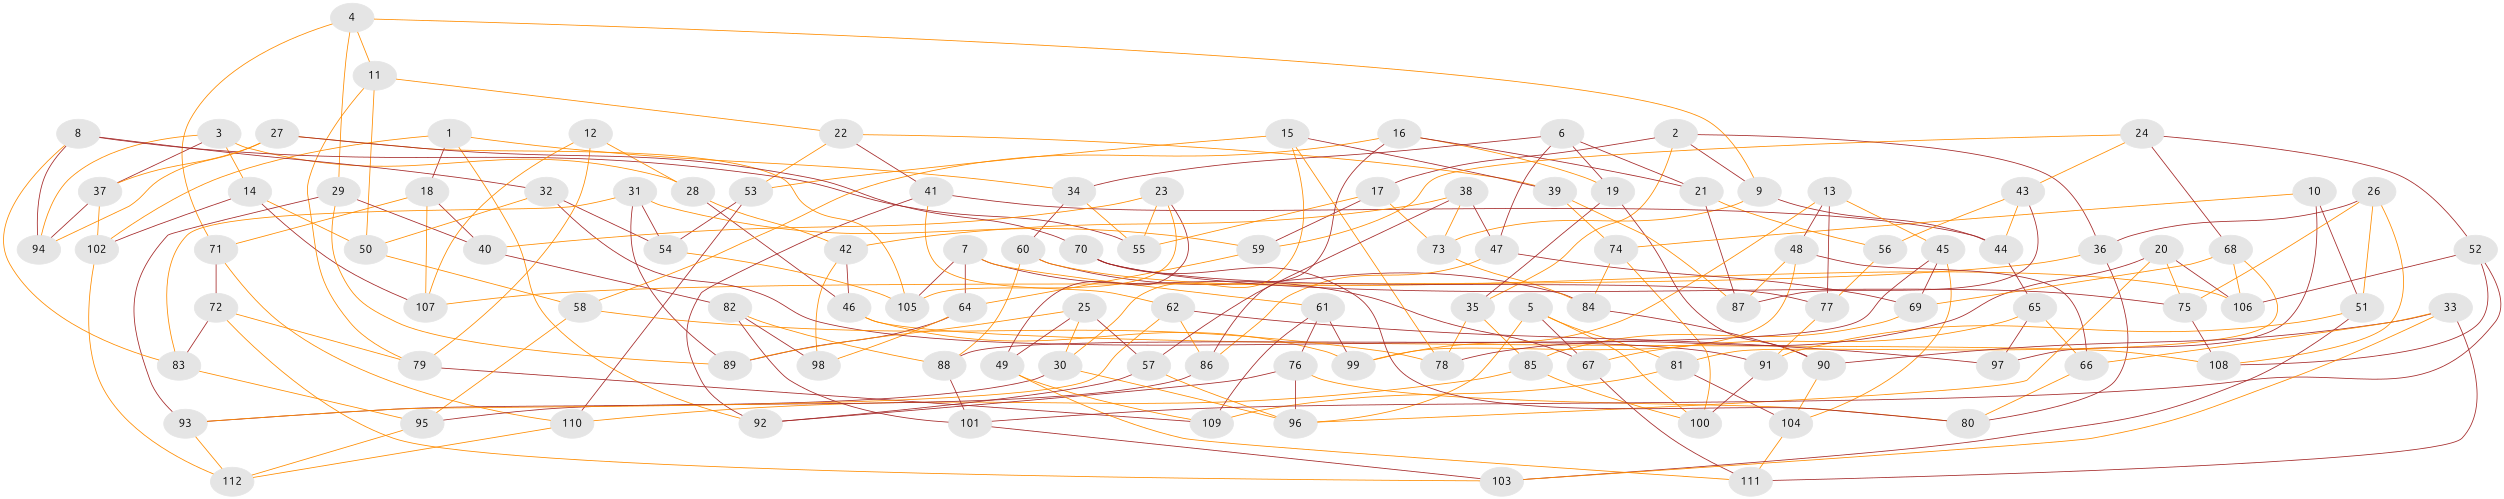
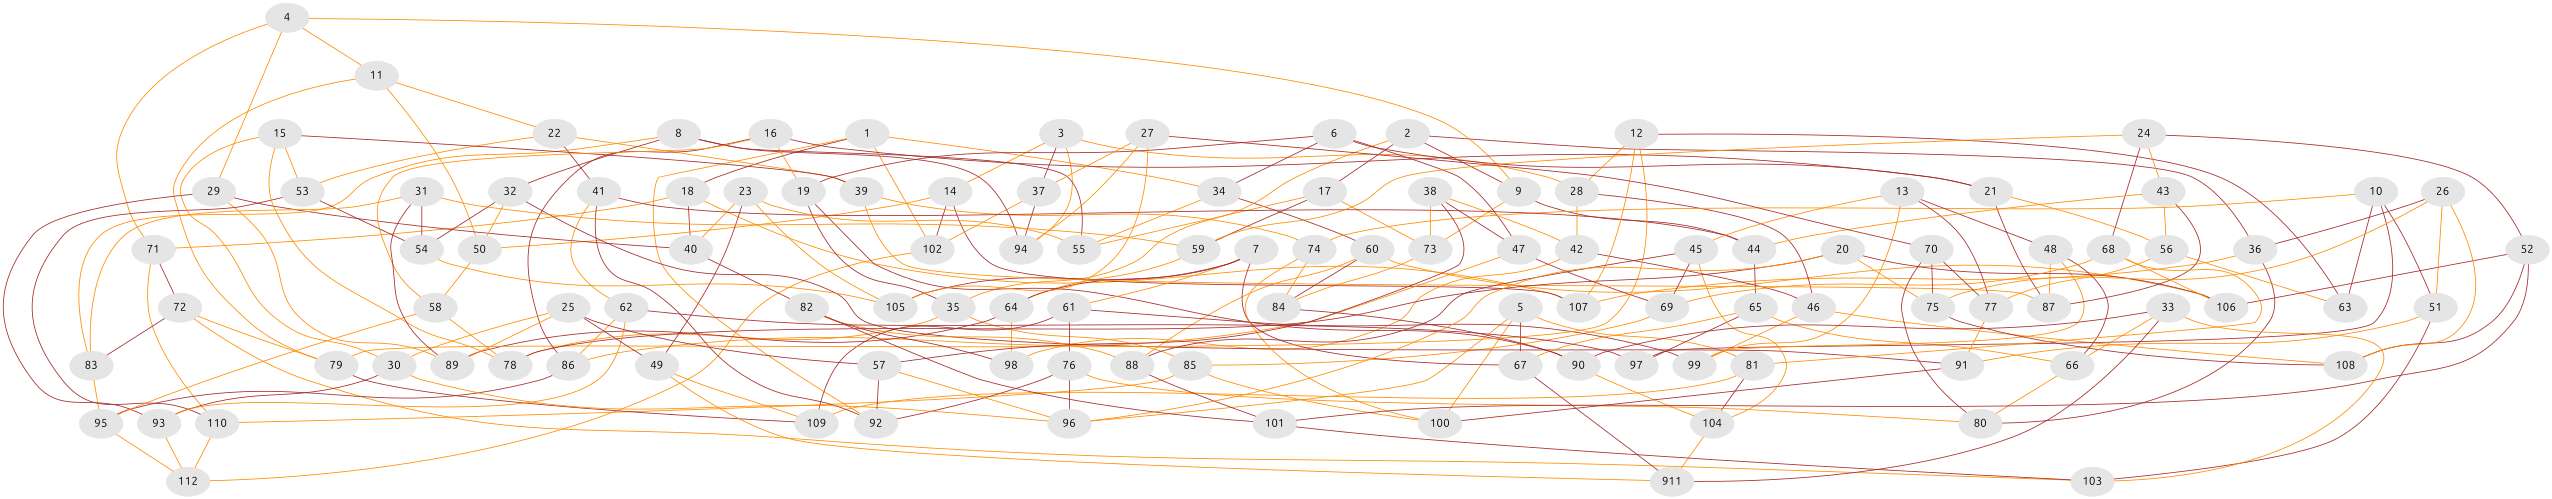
none -> (2345, 308)
(1751, 482) -> (1672, 482)
